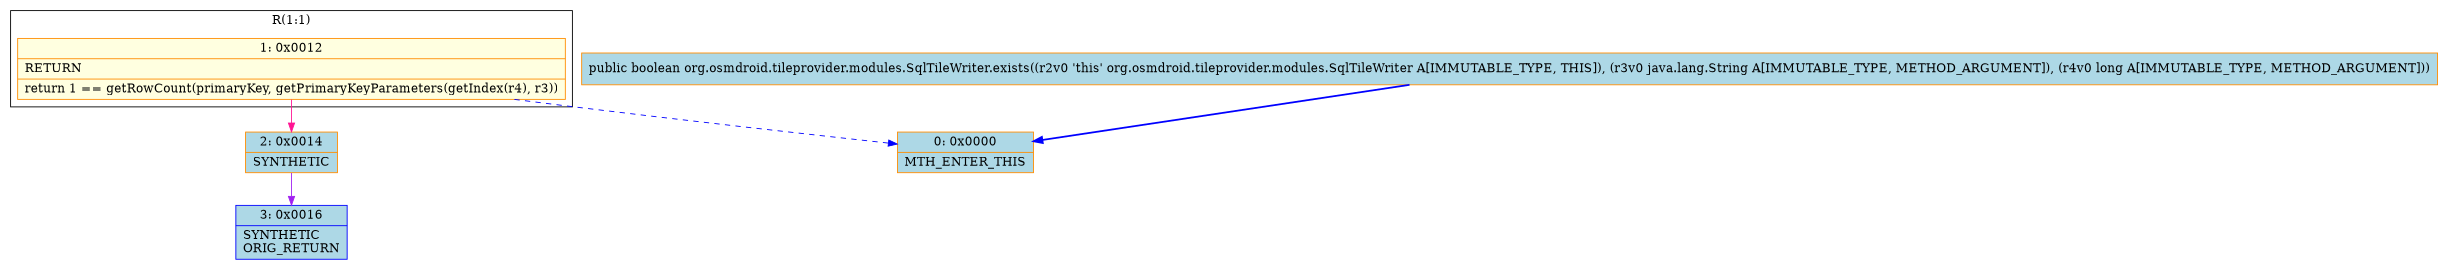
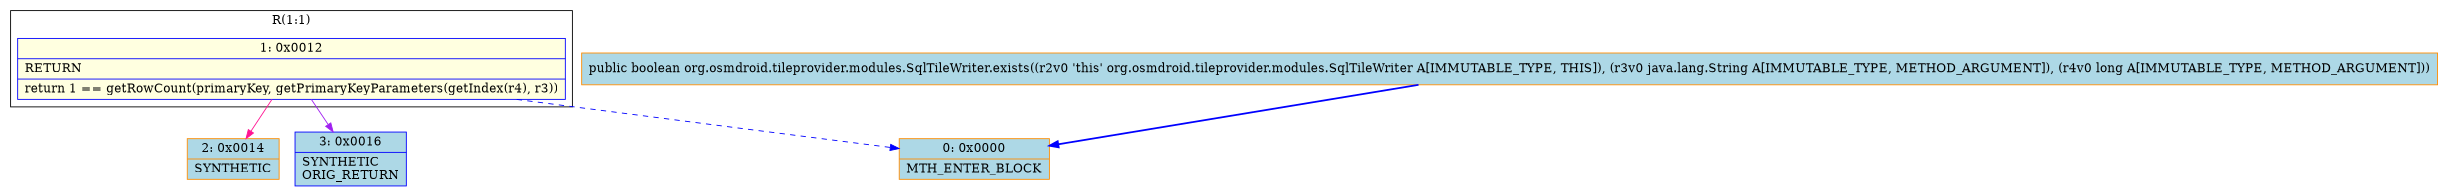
(292, 69) -> (292, 69)
(965, 162) -> (974, 169)
(292, 185) -> (320, 113)
